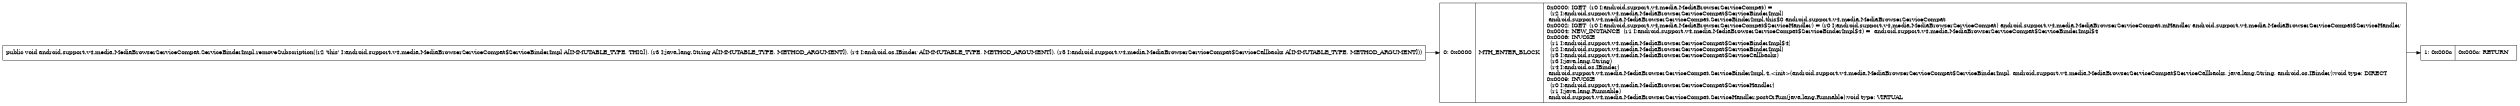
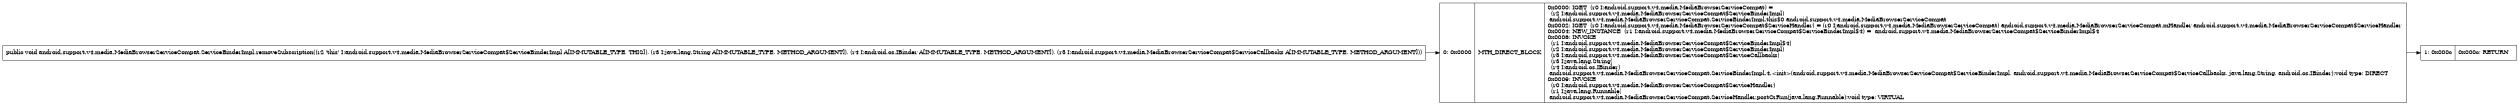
(1509, 53) -> (1510, 53)
